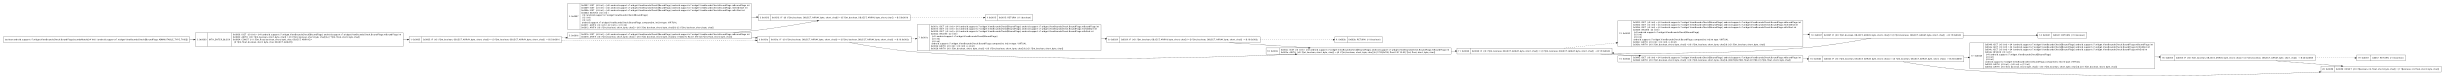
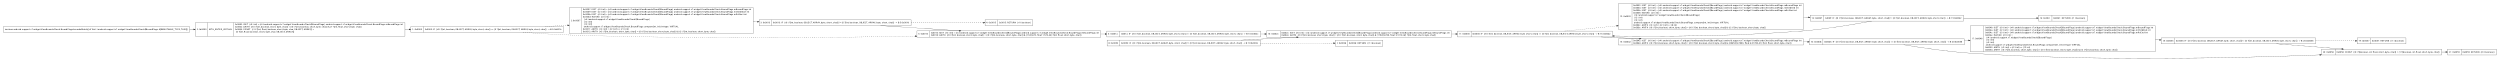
(775, 28) -> (920, 28)
(1009, 38) -> none
(220, 39) -> (221, 29)
(659, 41) -> (556, 26)
none -> (2472, 52)
